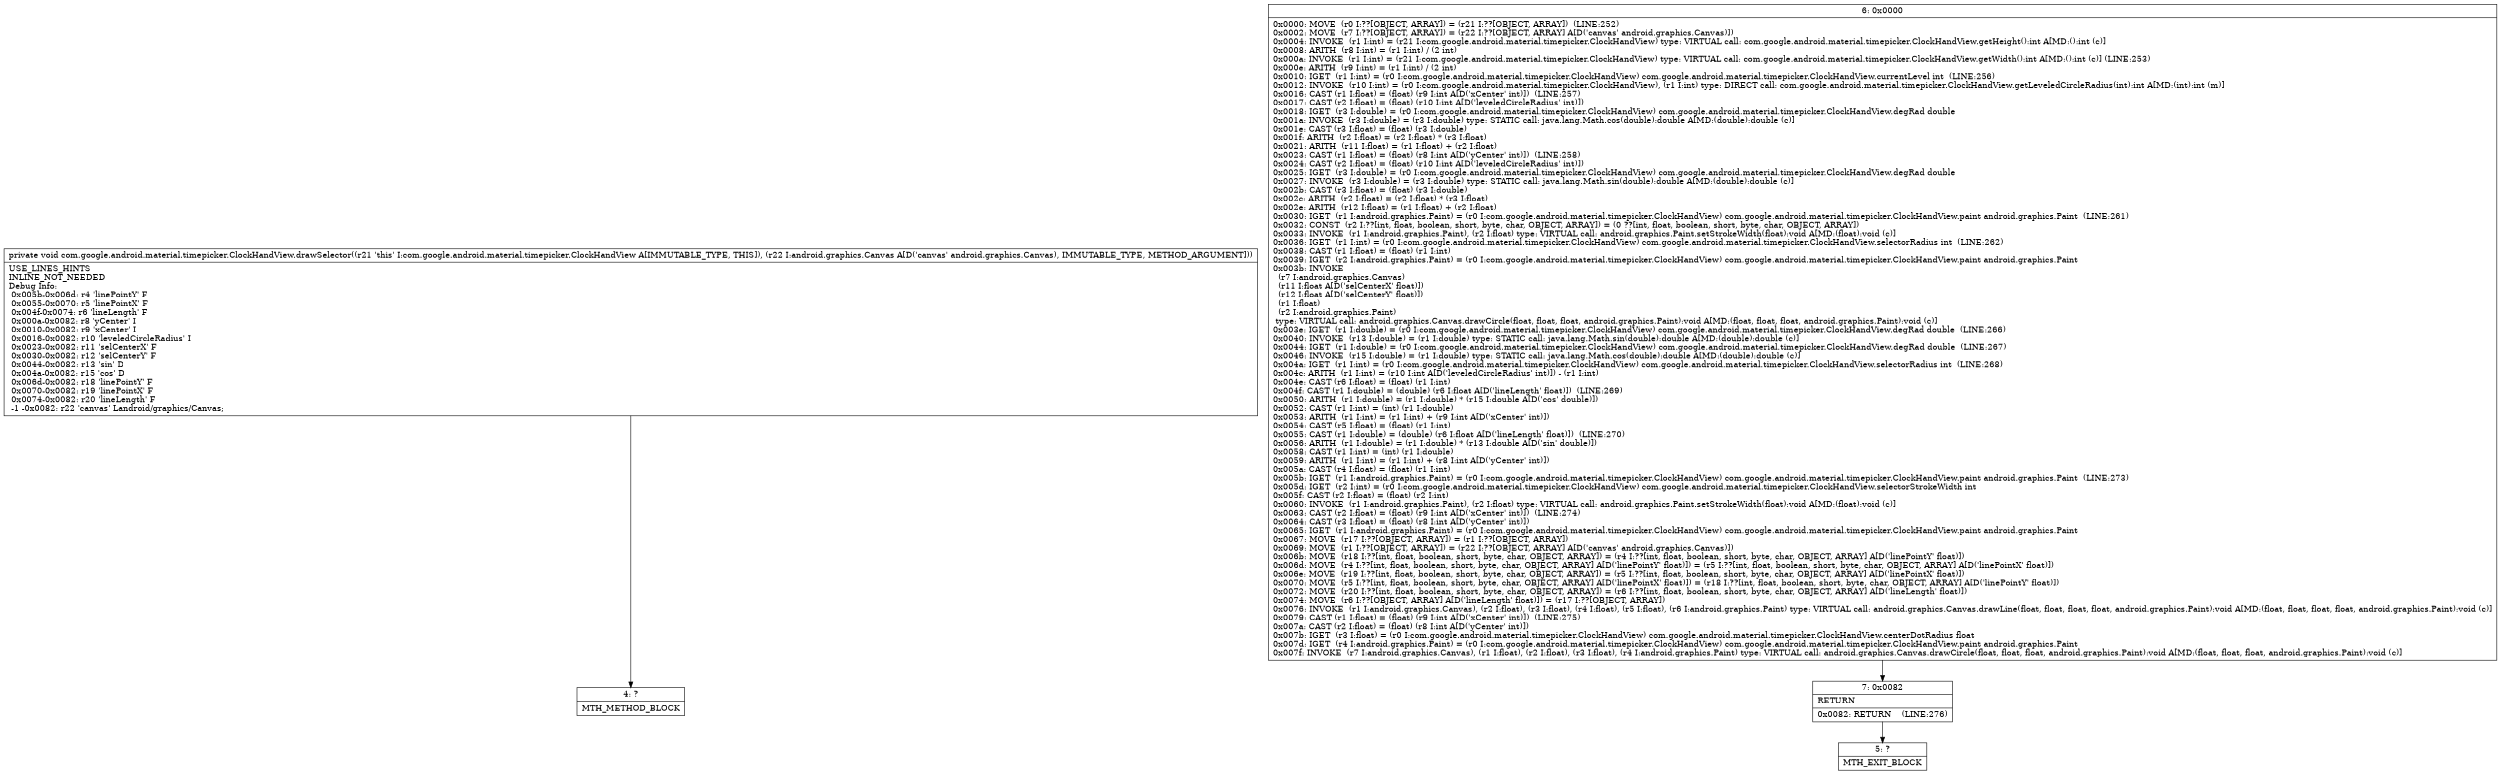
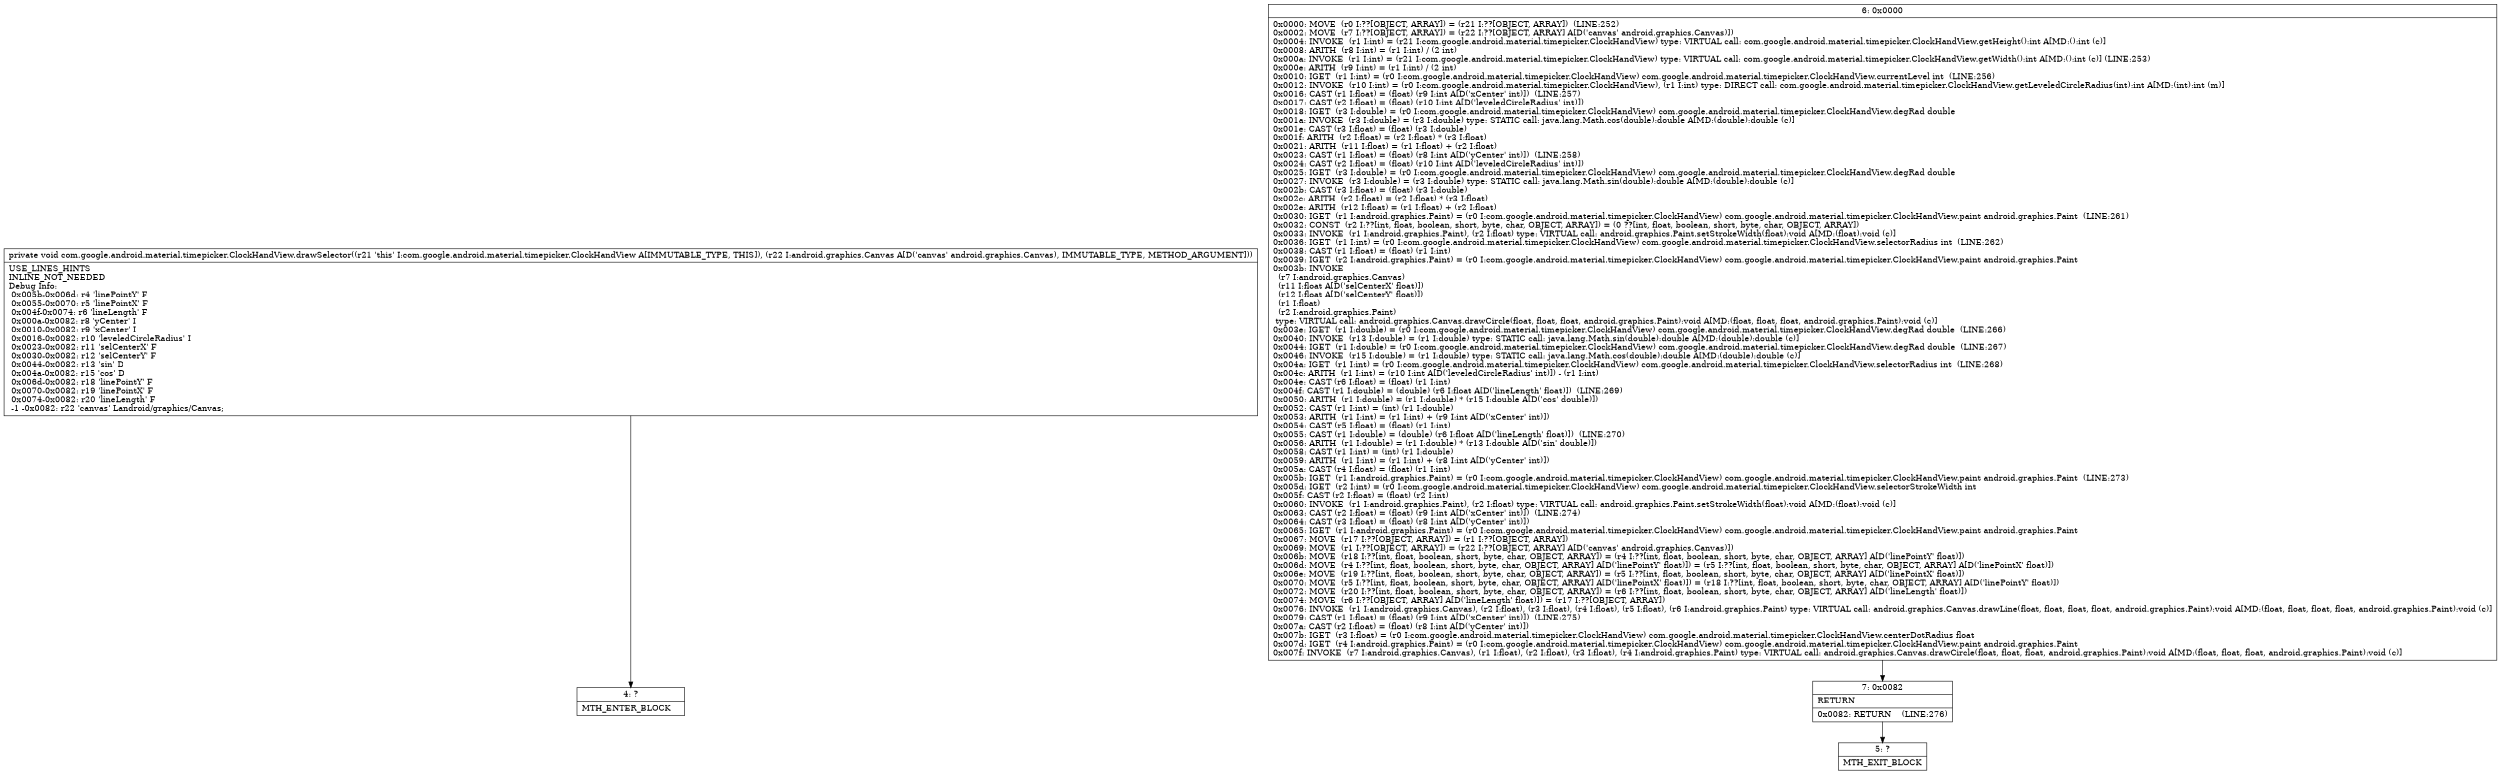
(631, 708) -> (626, 708)
